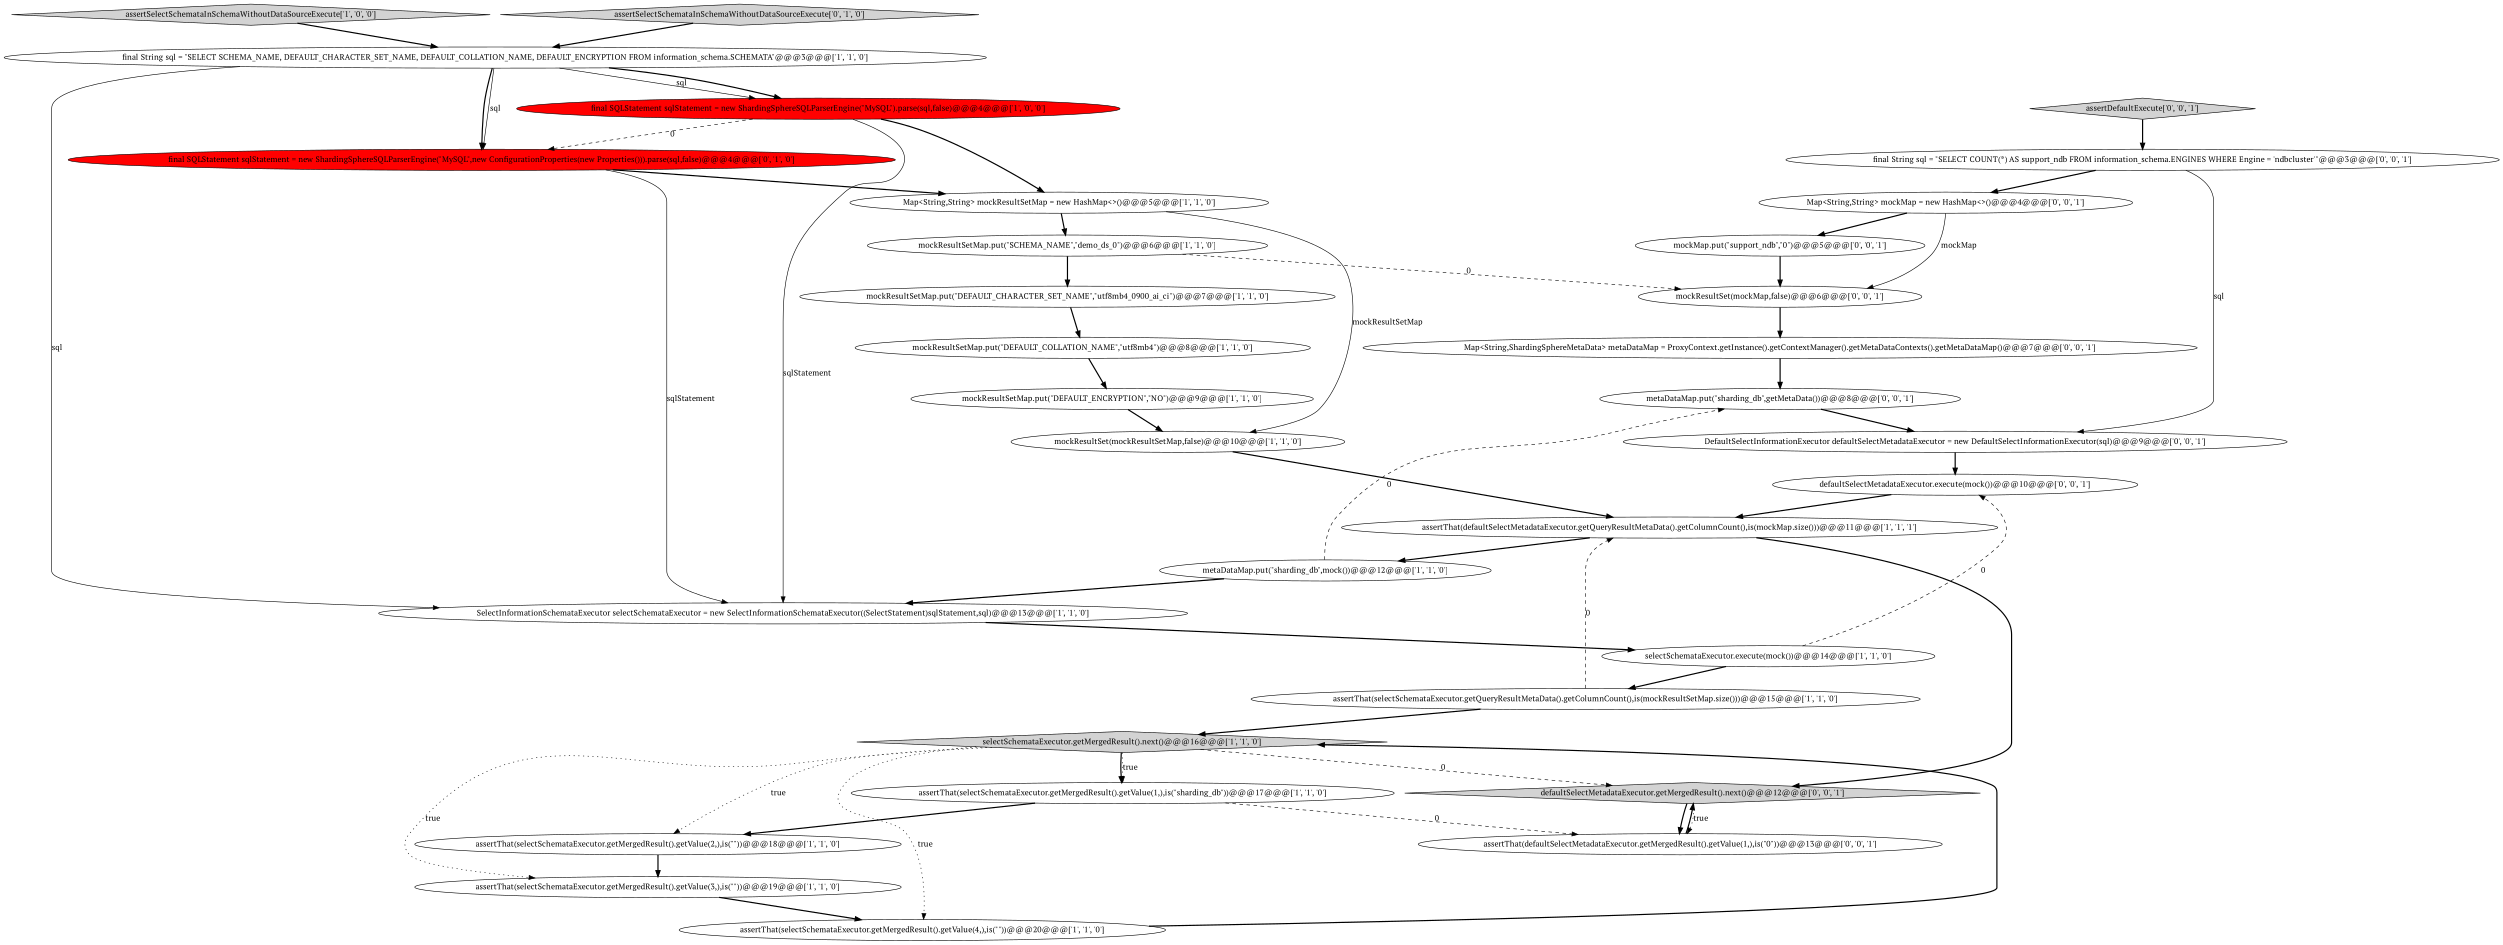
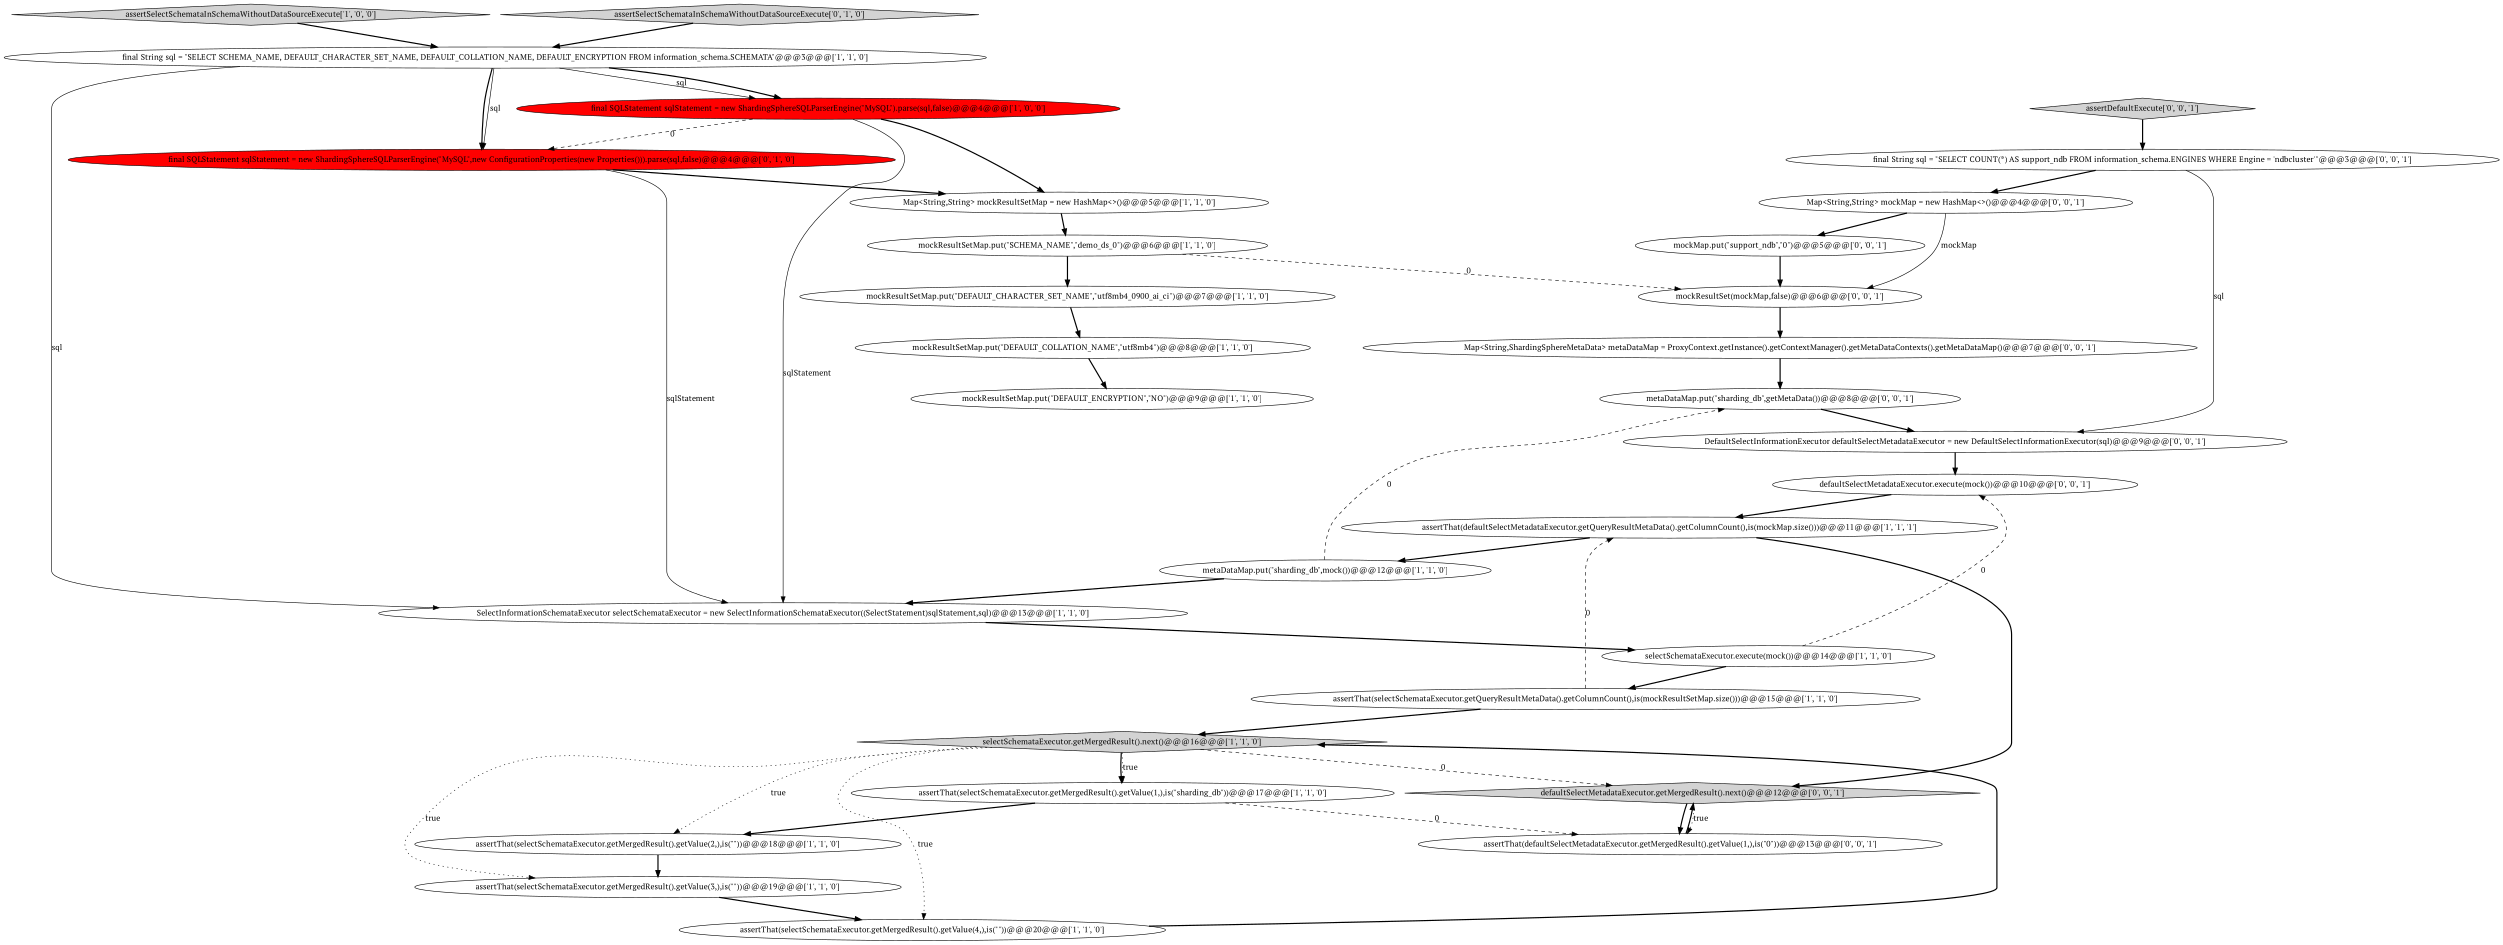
(1178, 442) -> none
